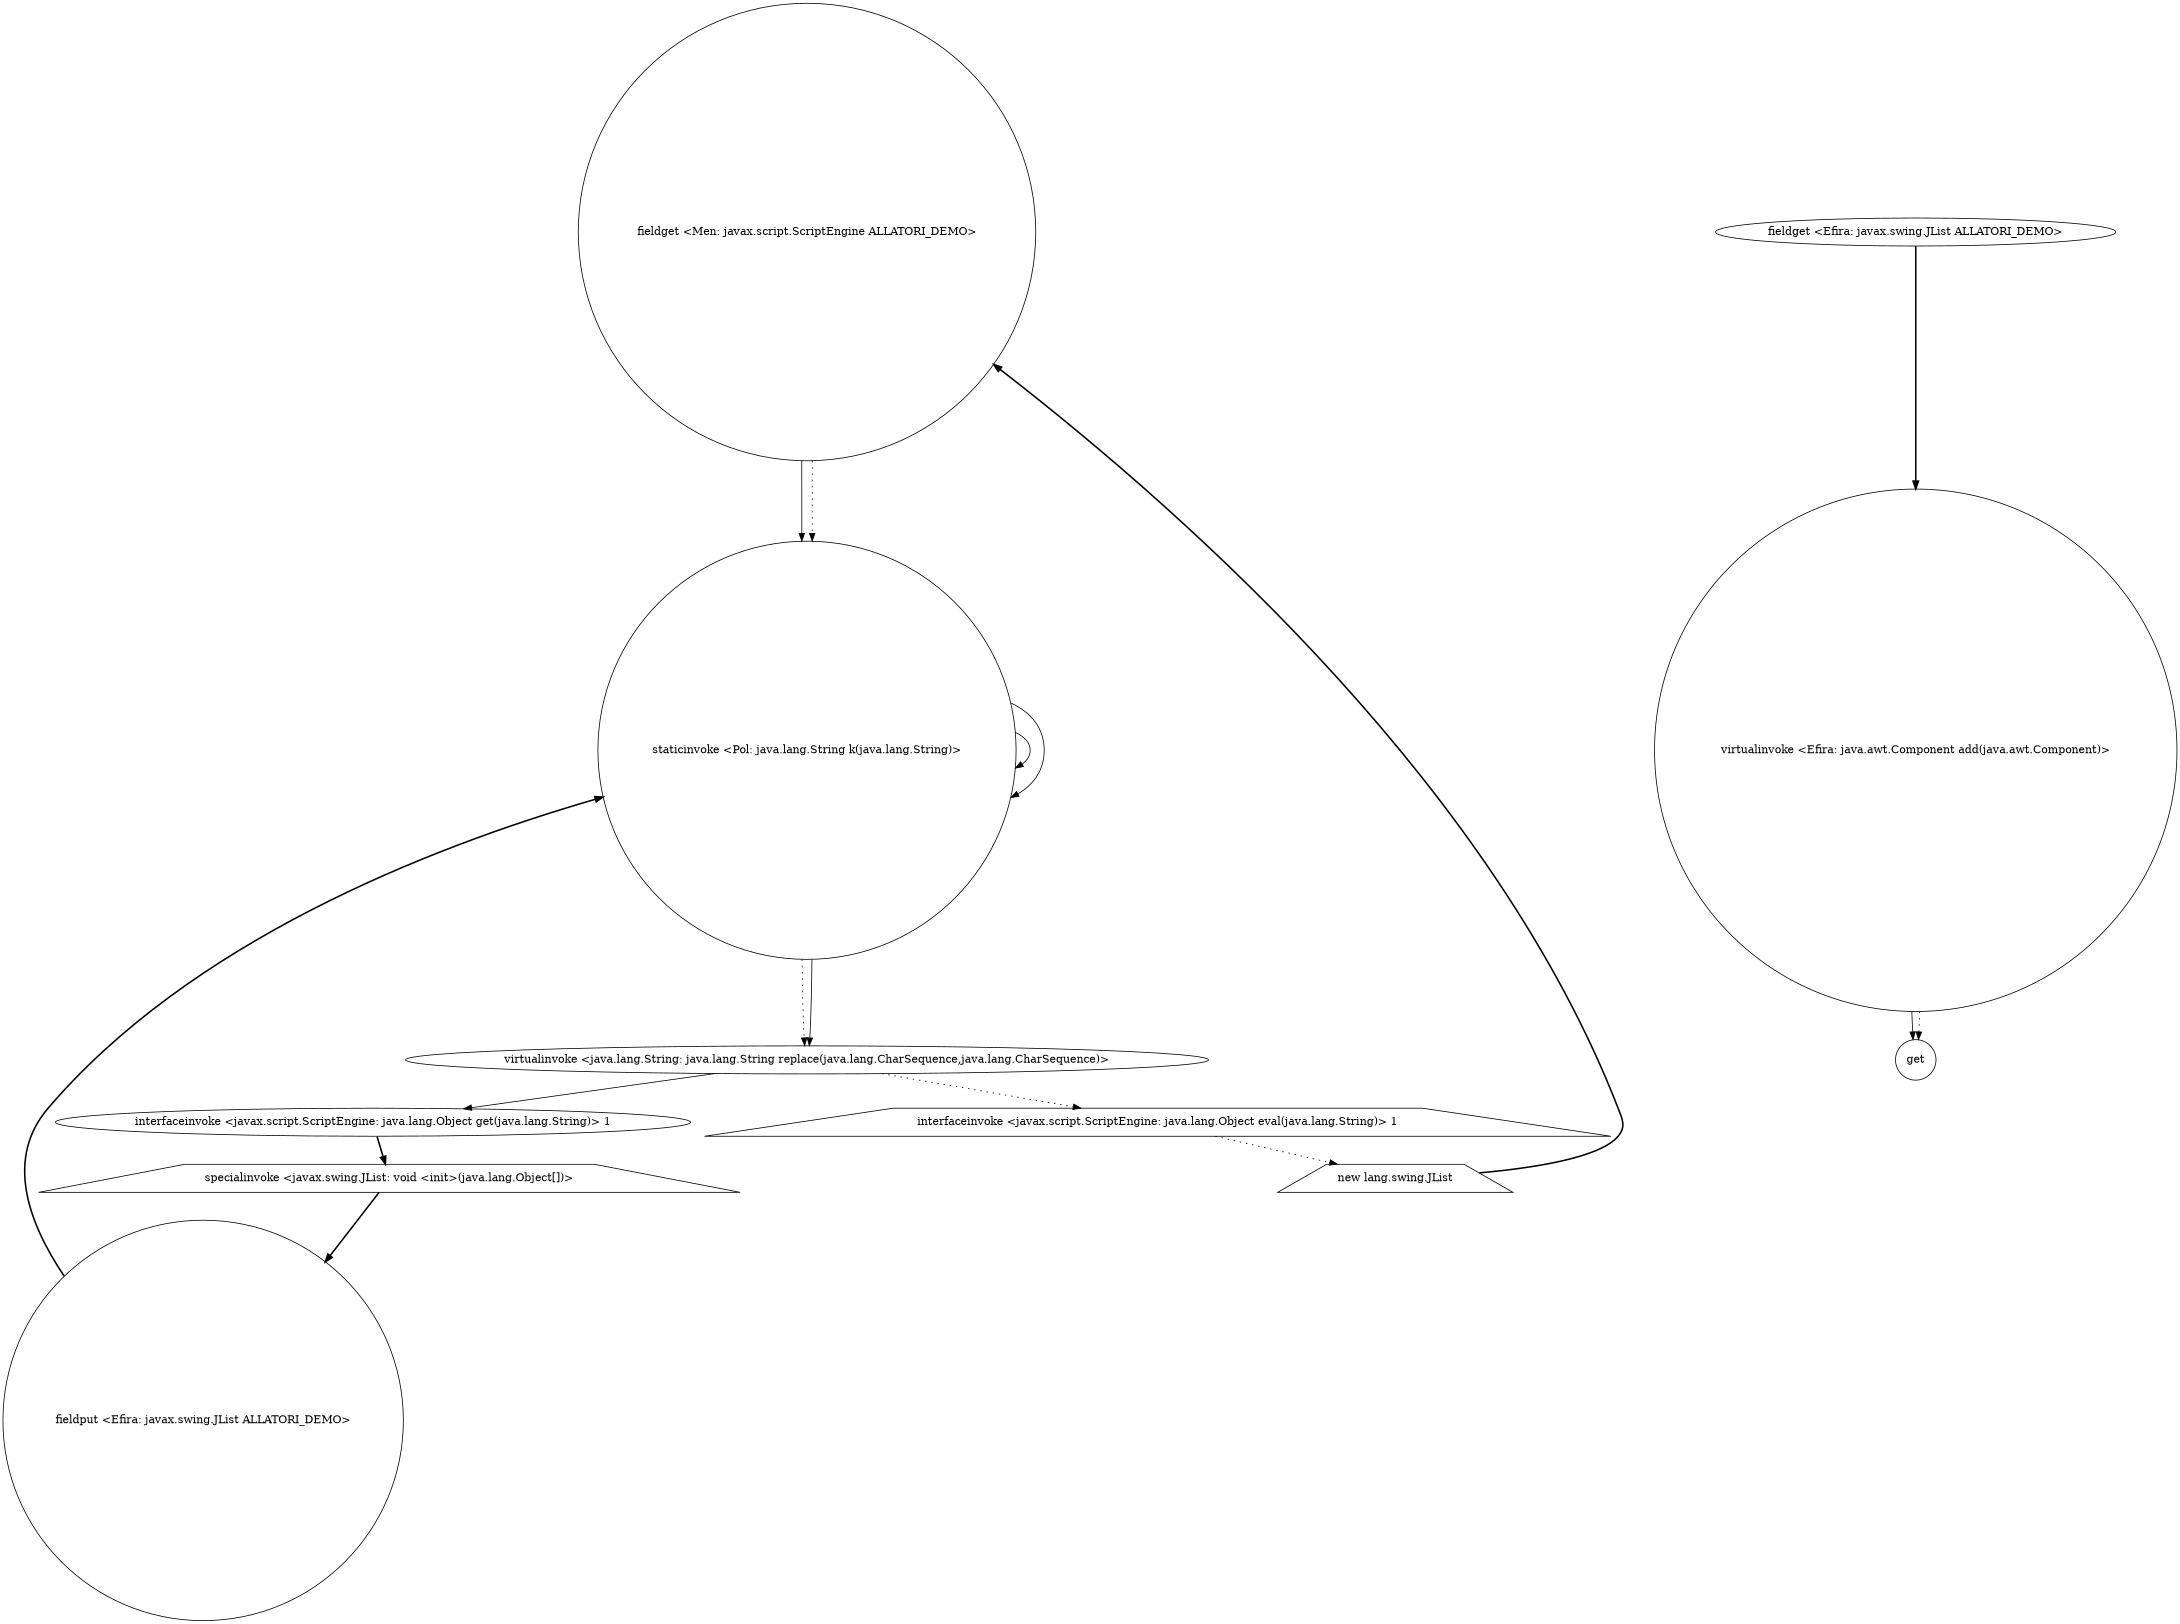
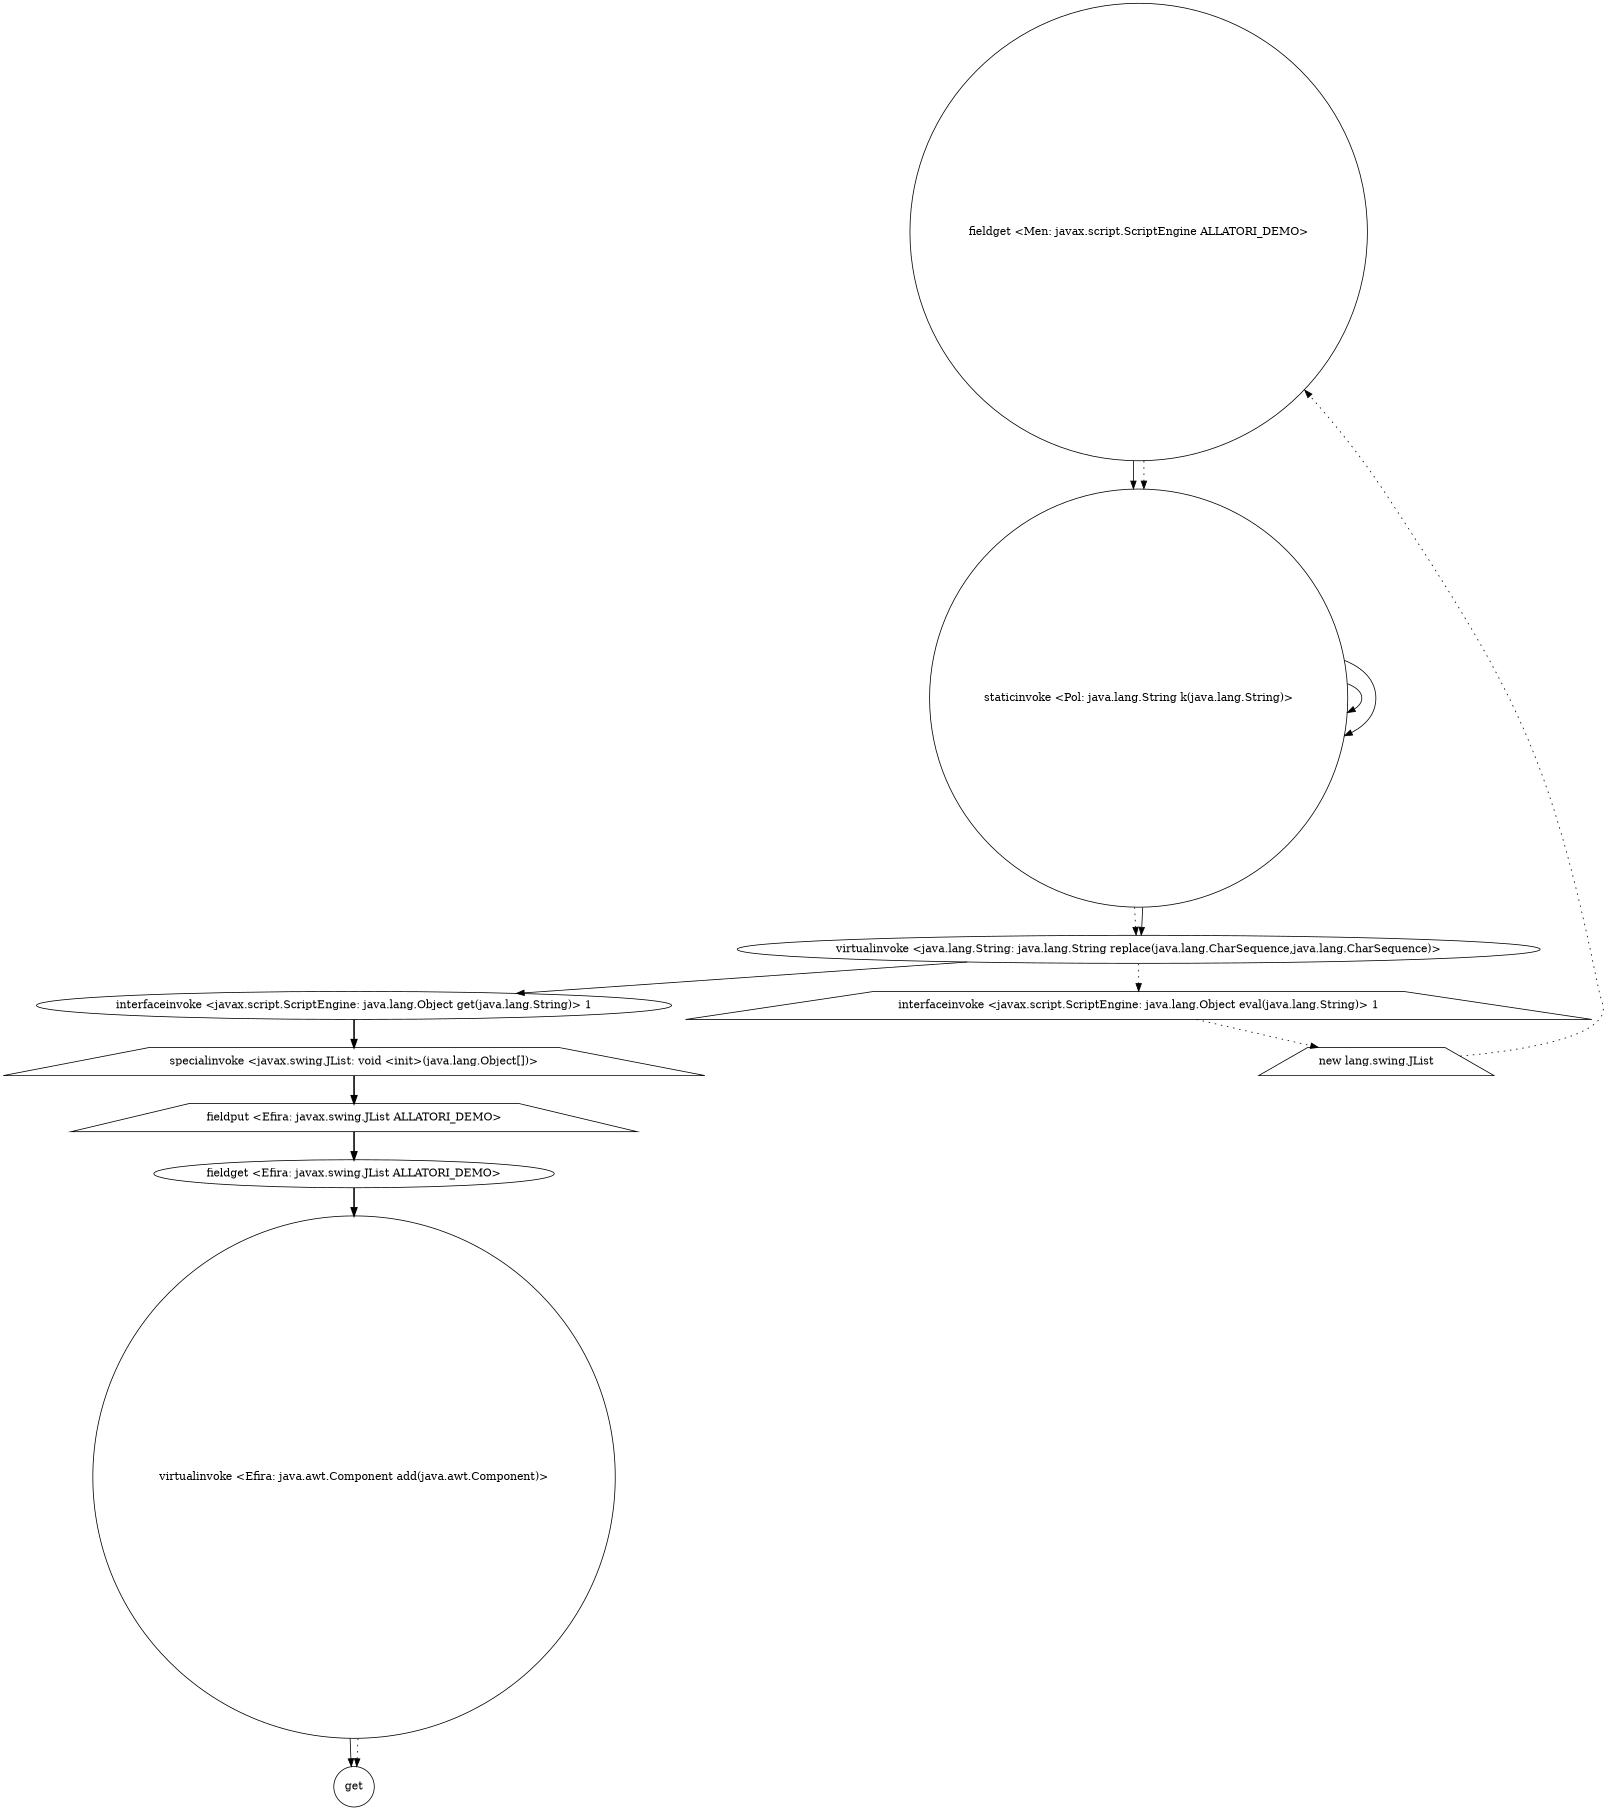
(1413, 767) -> (1533, 753)
(221, 962) -> (354, 1142)
(203, 1420) -> (354, 1118)
